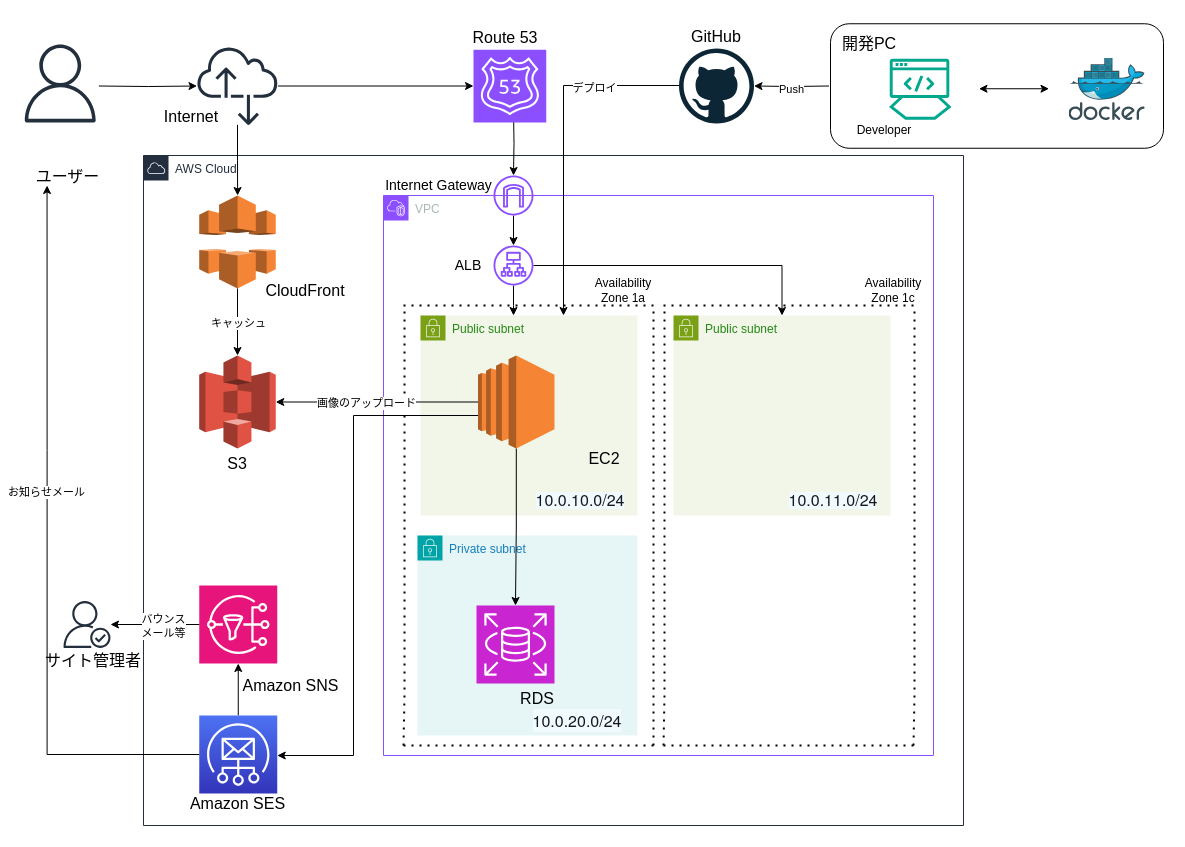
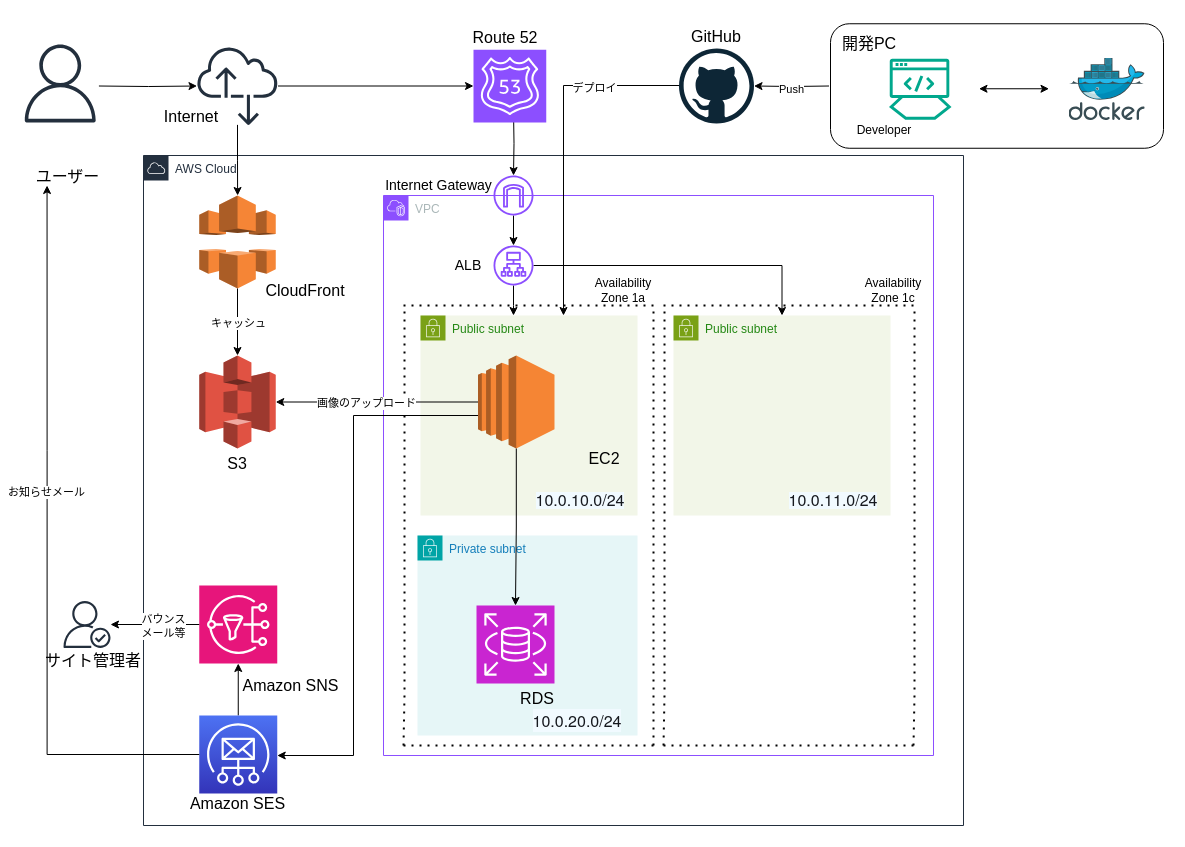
(506, 38) -> (506, 38)
